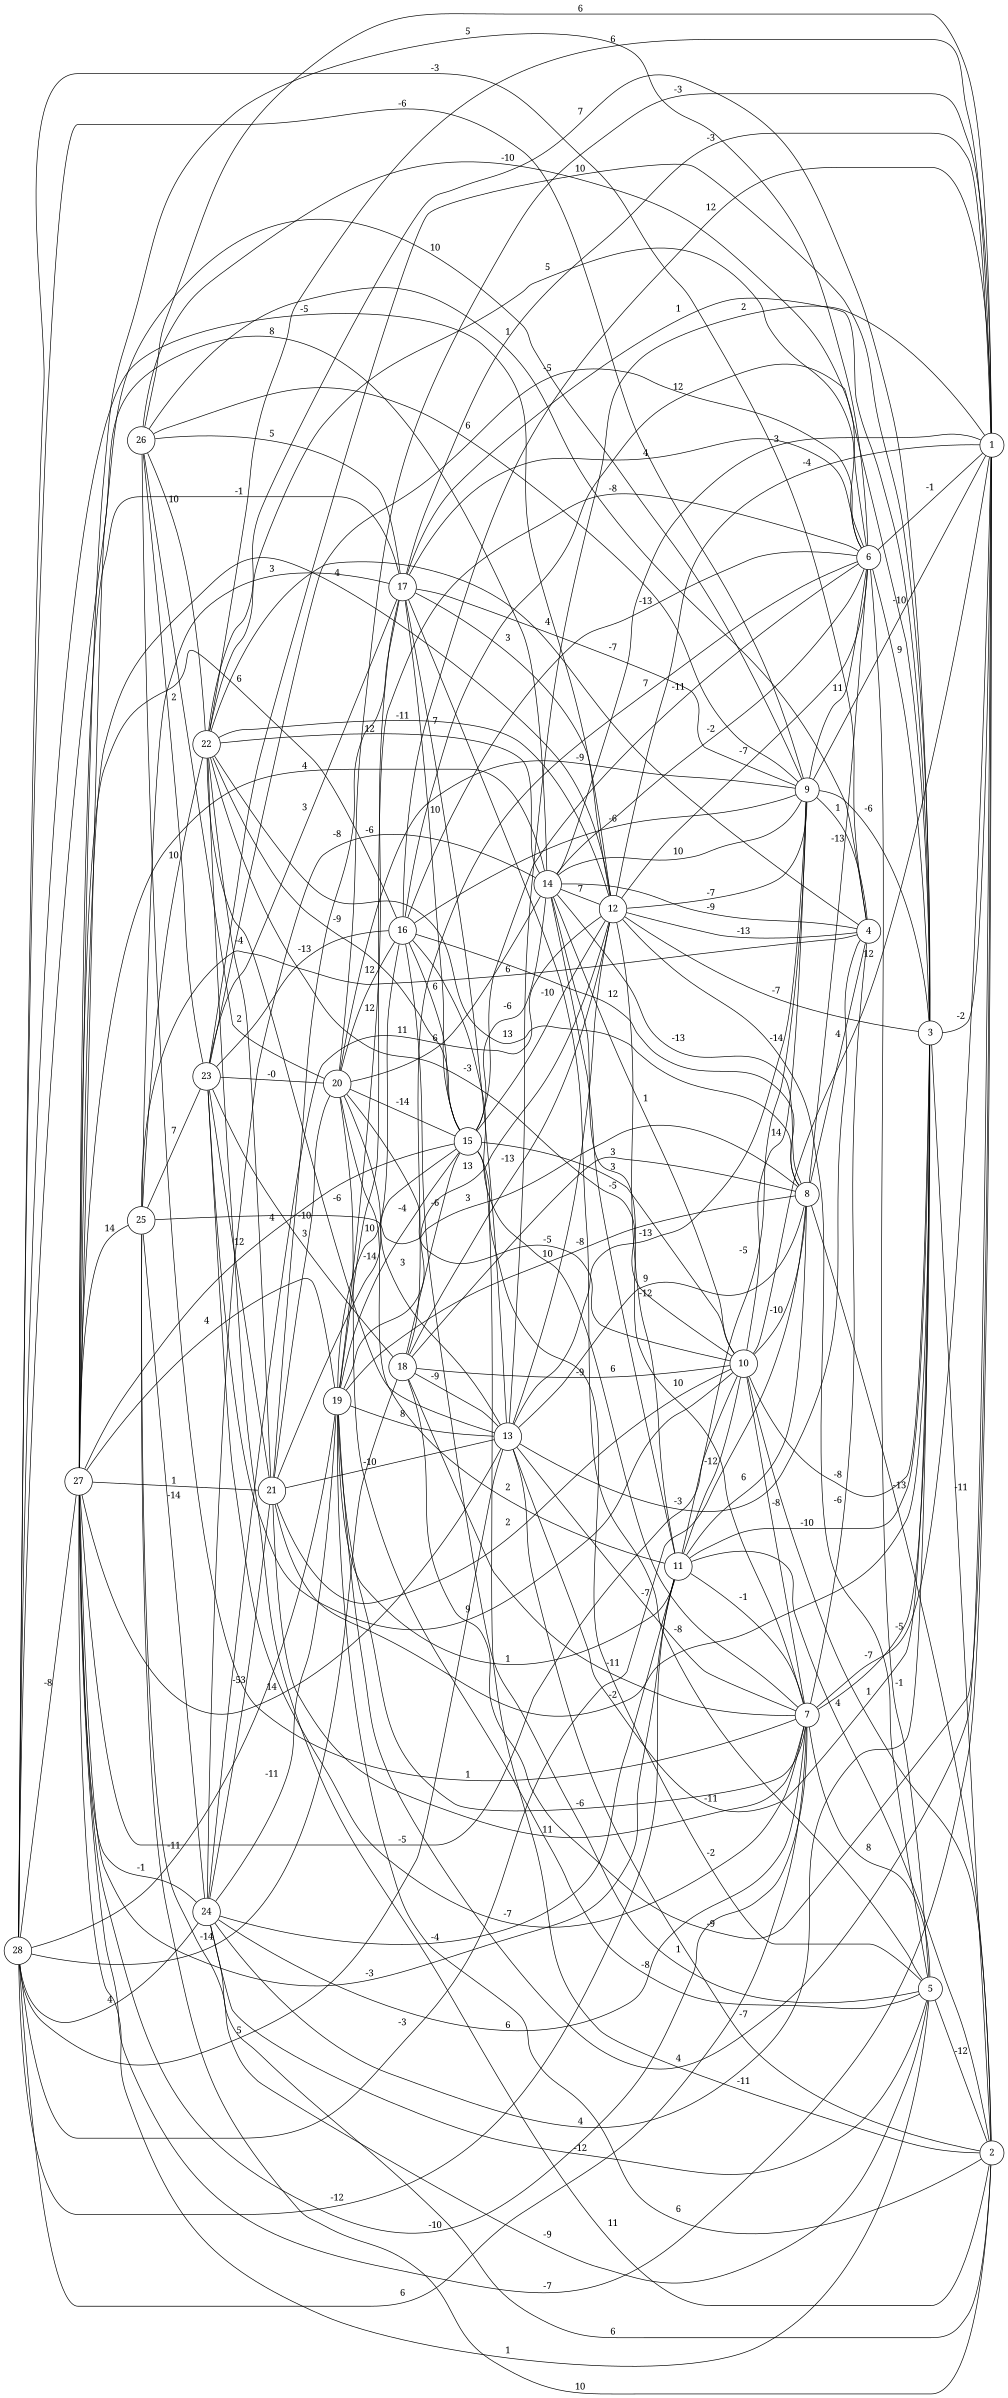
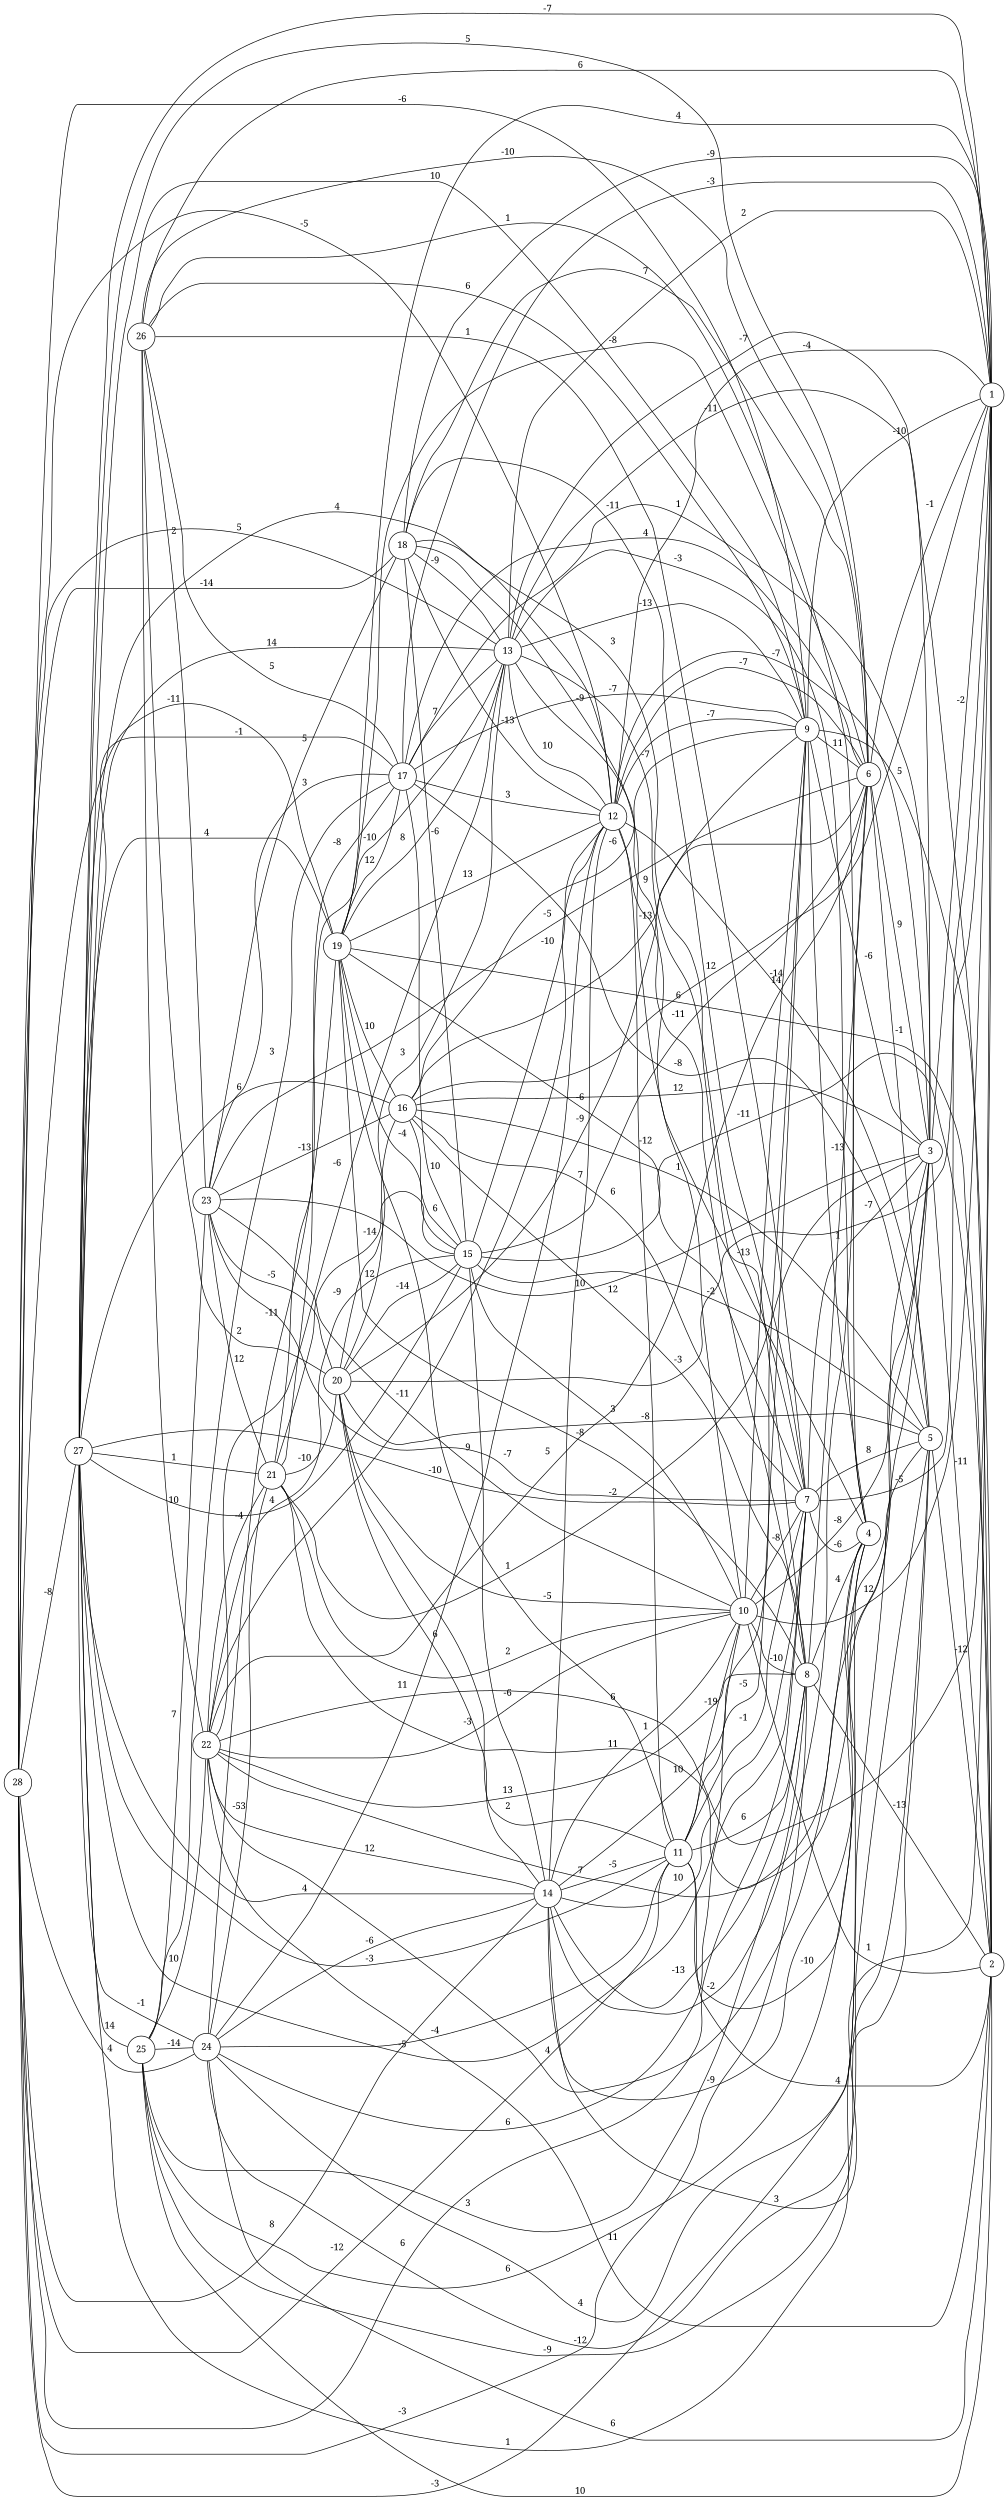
none -> (961, 994)
(272, 1075) -> (272, 1275)
(305, 1234) -> (305, 739)
(711, 1462) -> (711, 1702)
(458, 1814) -> (687, 1773)
